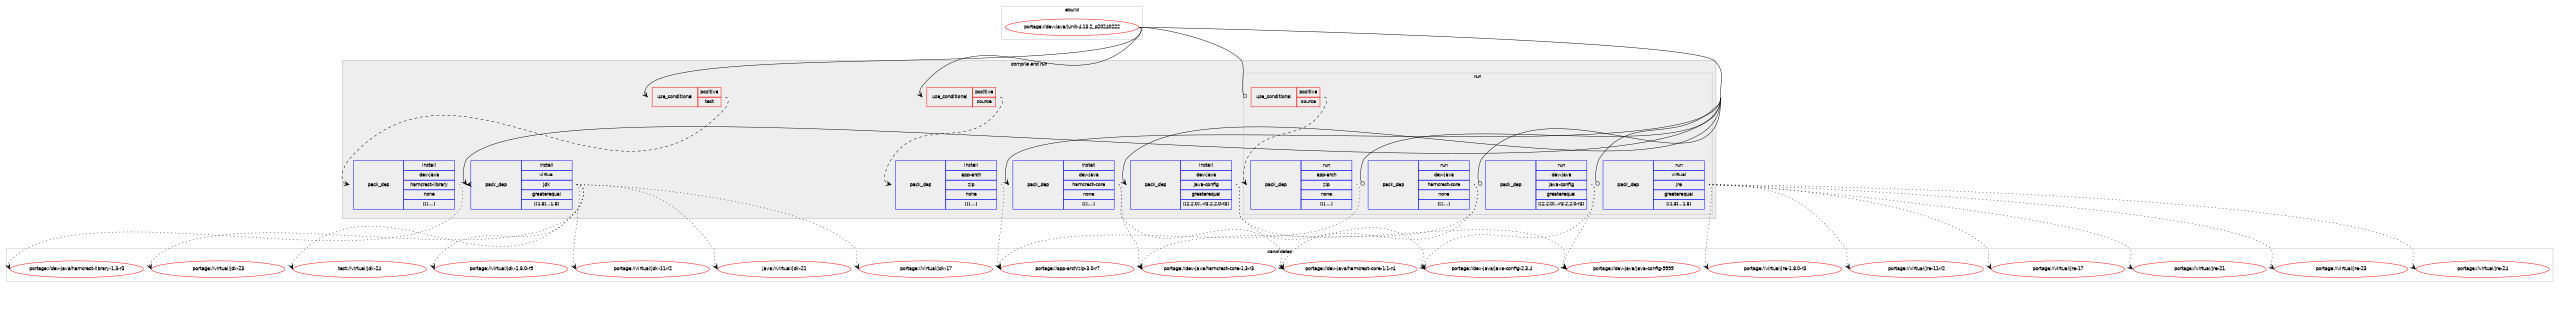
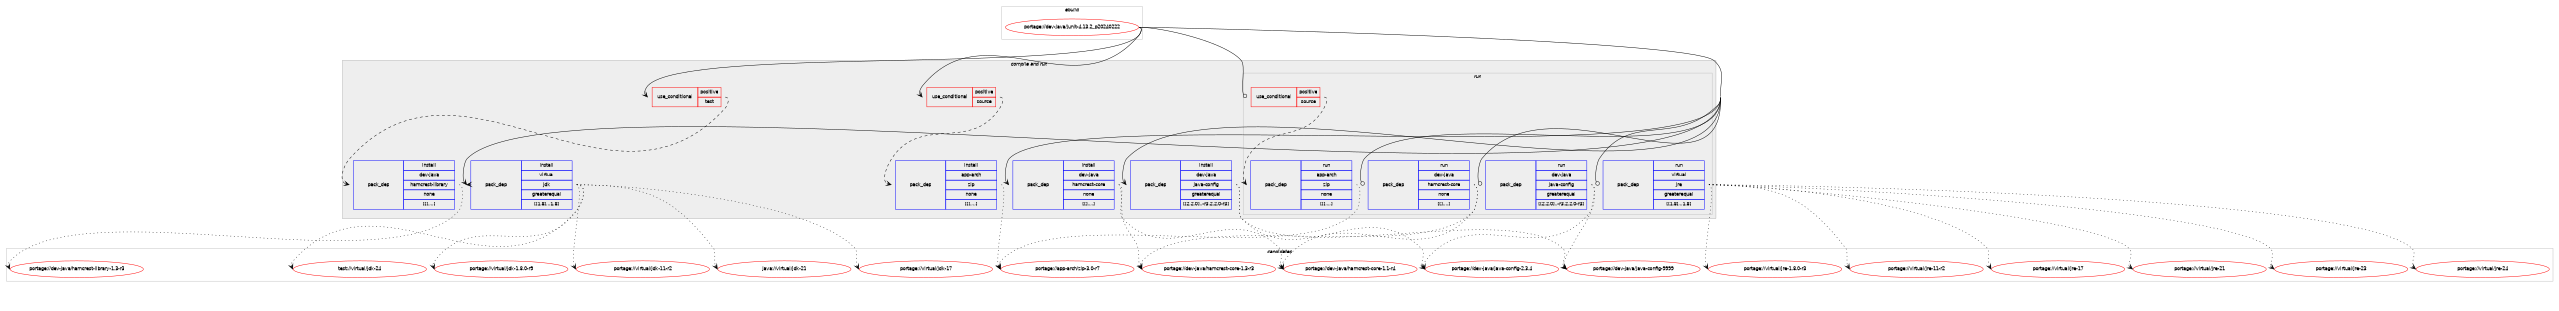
(218, 269) -> none
